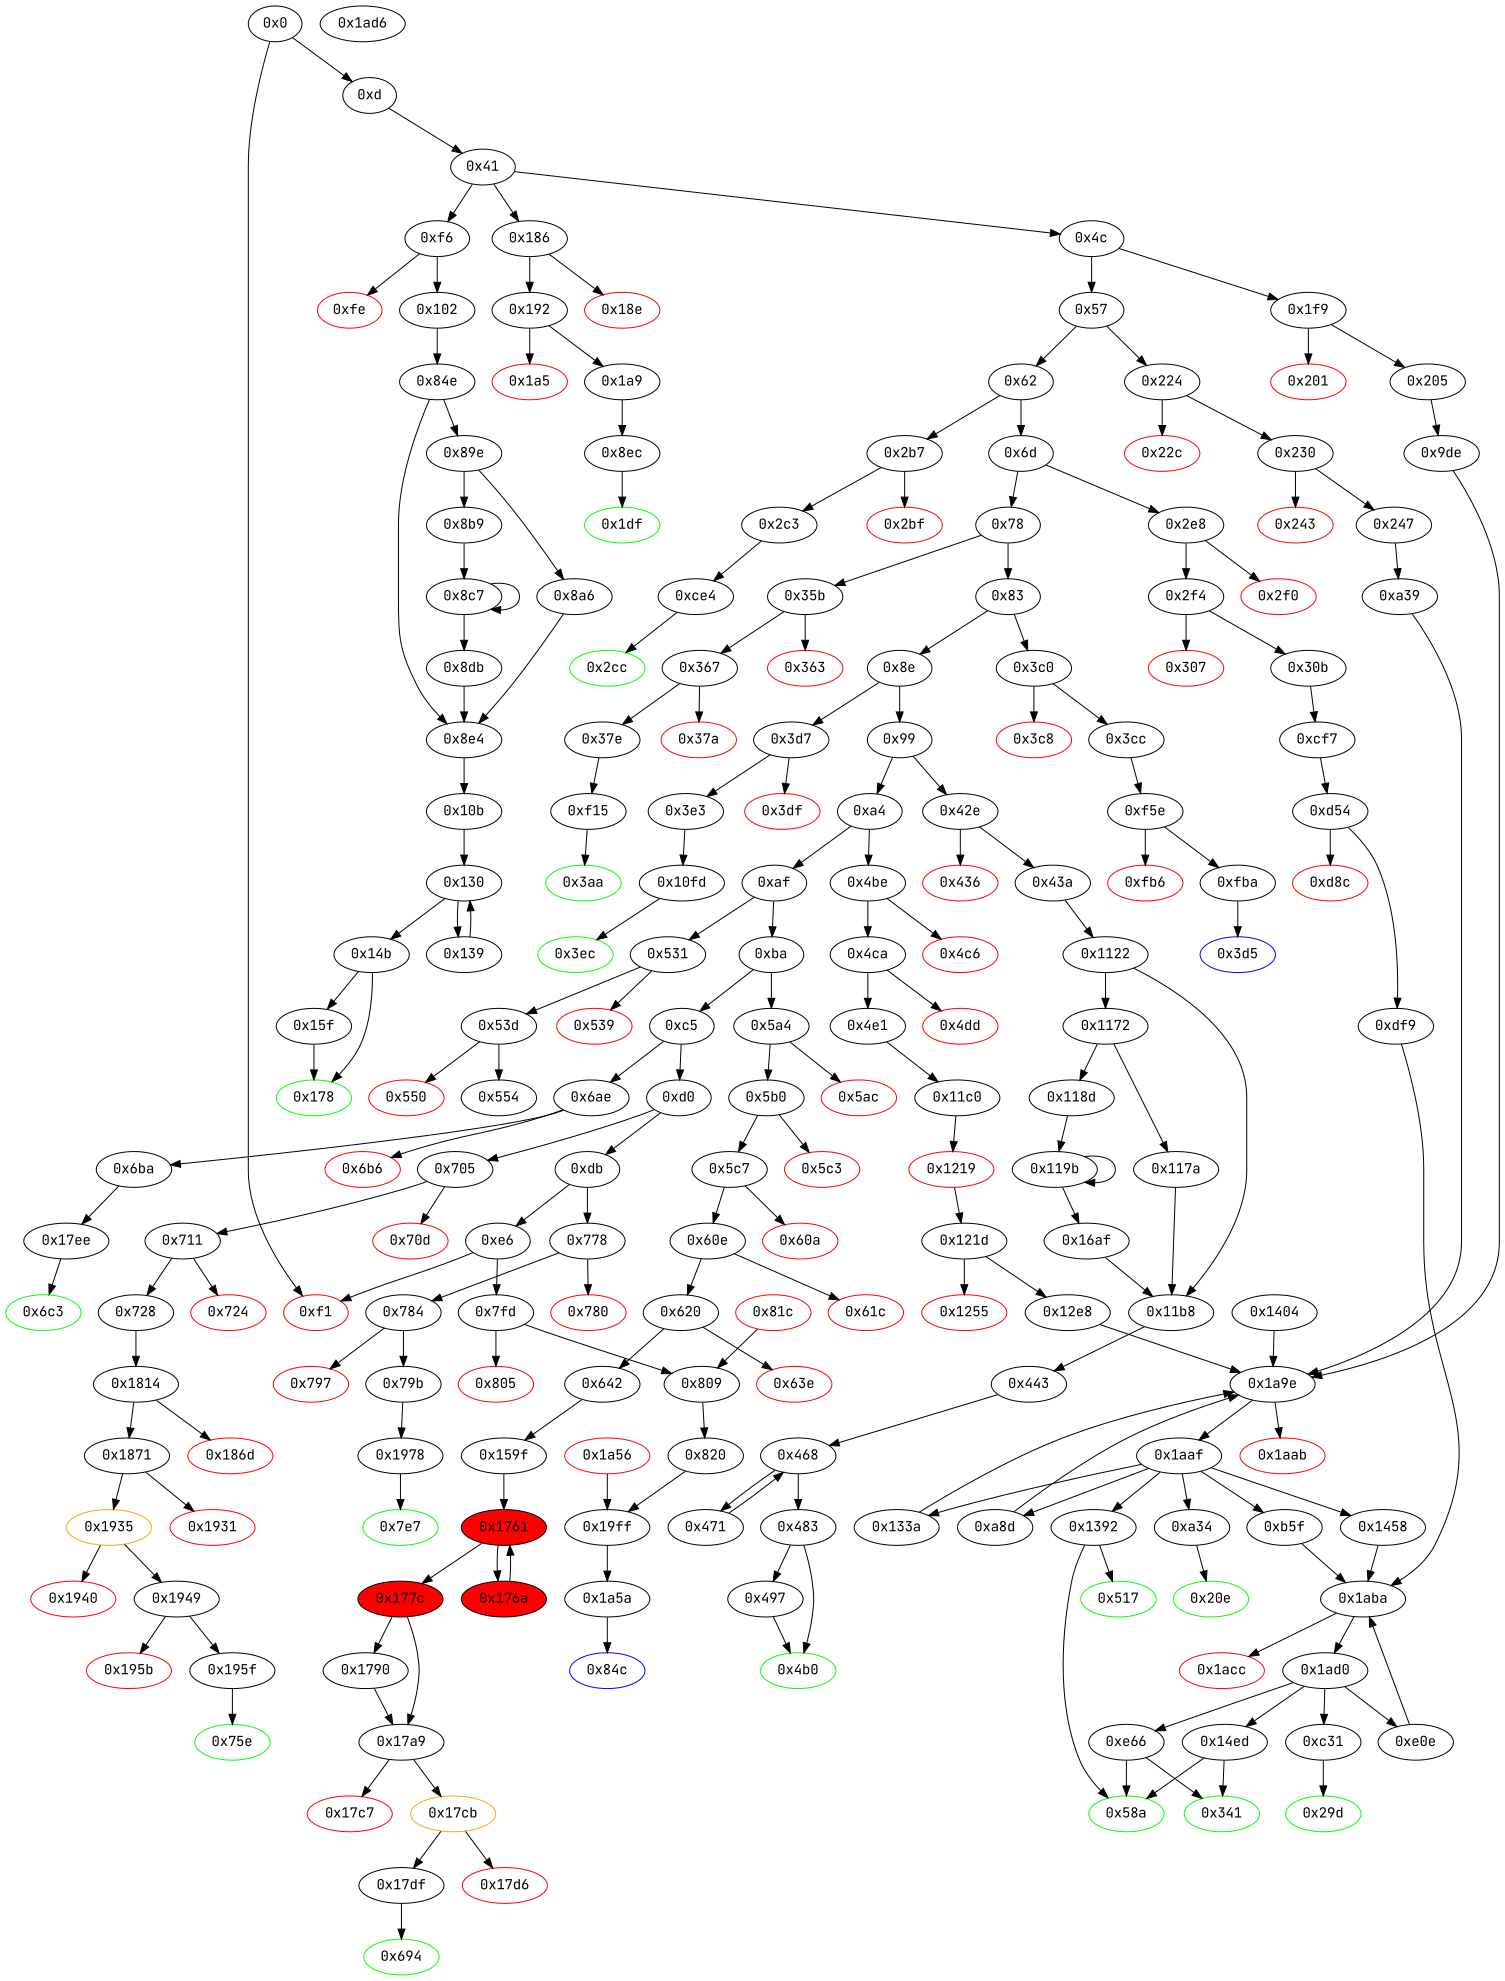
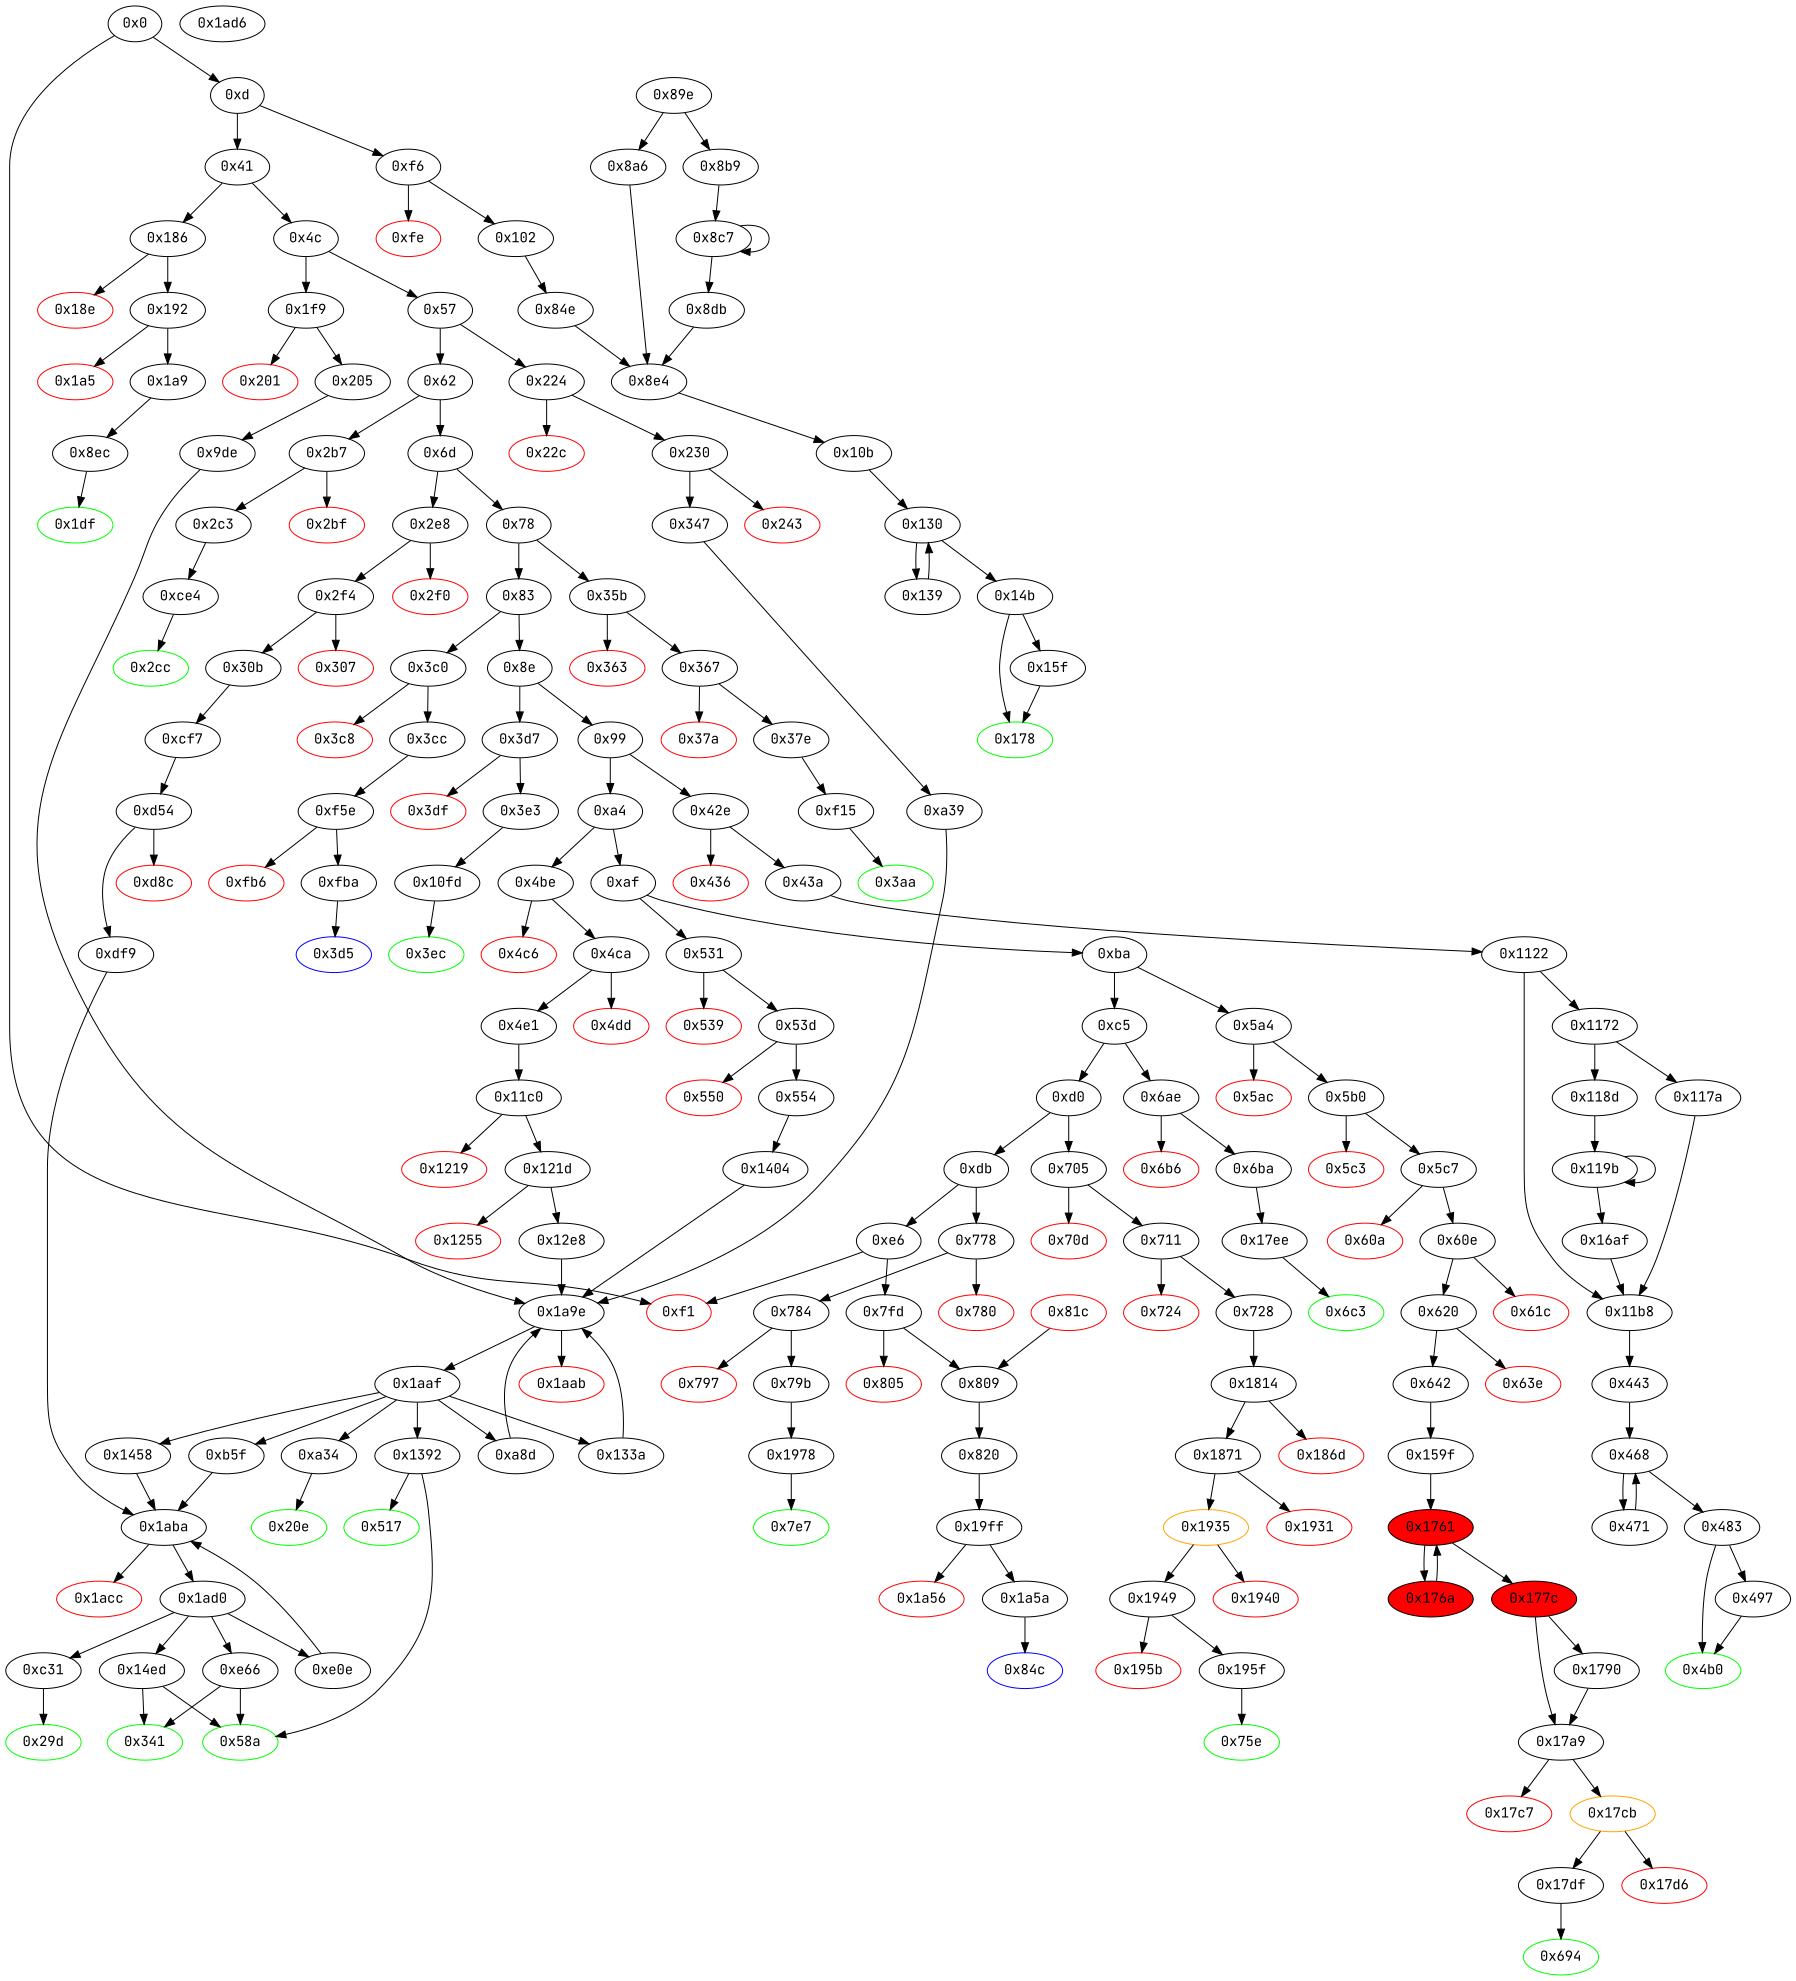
(463, 199) -> (317, 129)
(449, 413) -> none
(1394, 525) -> (690, 525)
none -> (783, 1129)
(957, 1200) -> (531, 1129)
(607, 1487) -> (954, 1559)
